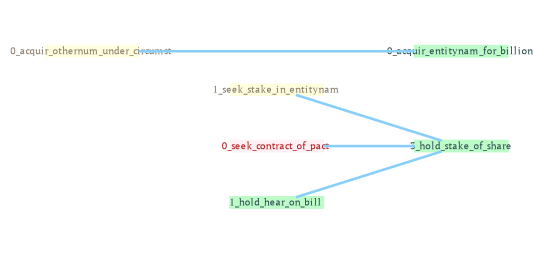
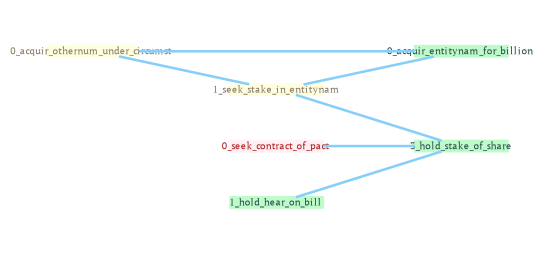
none -> (184, 70)
none -> (369, 71)
